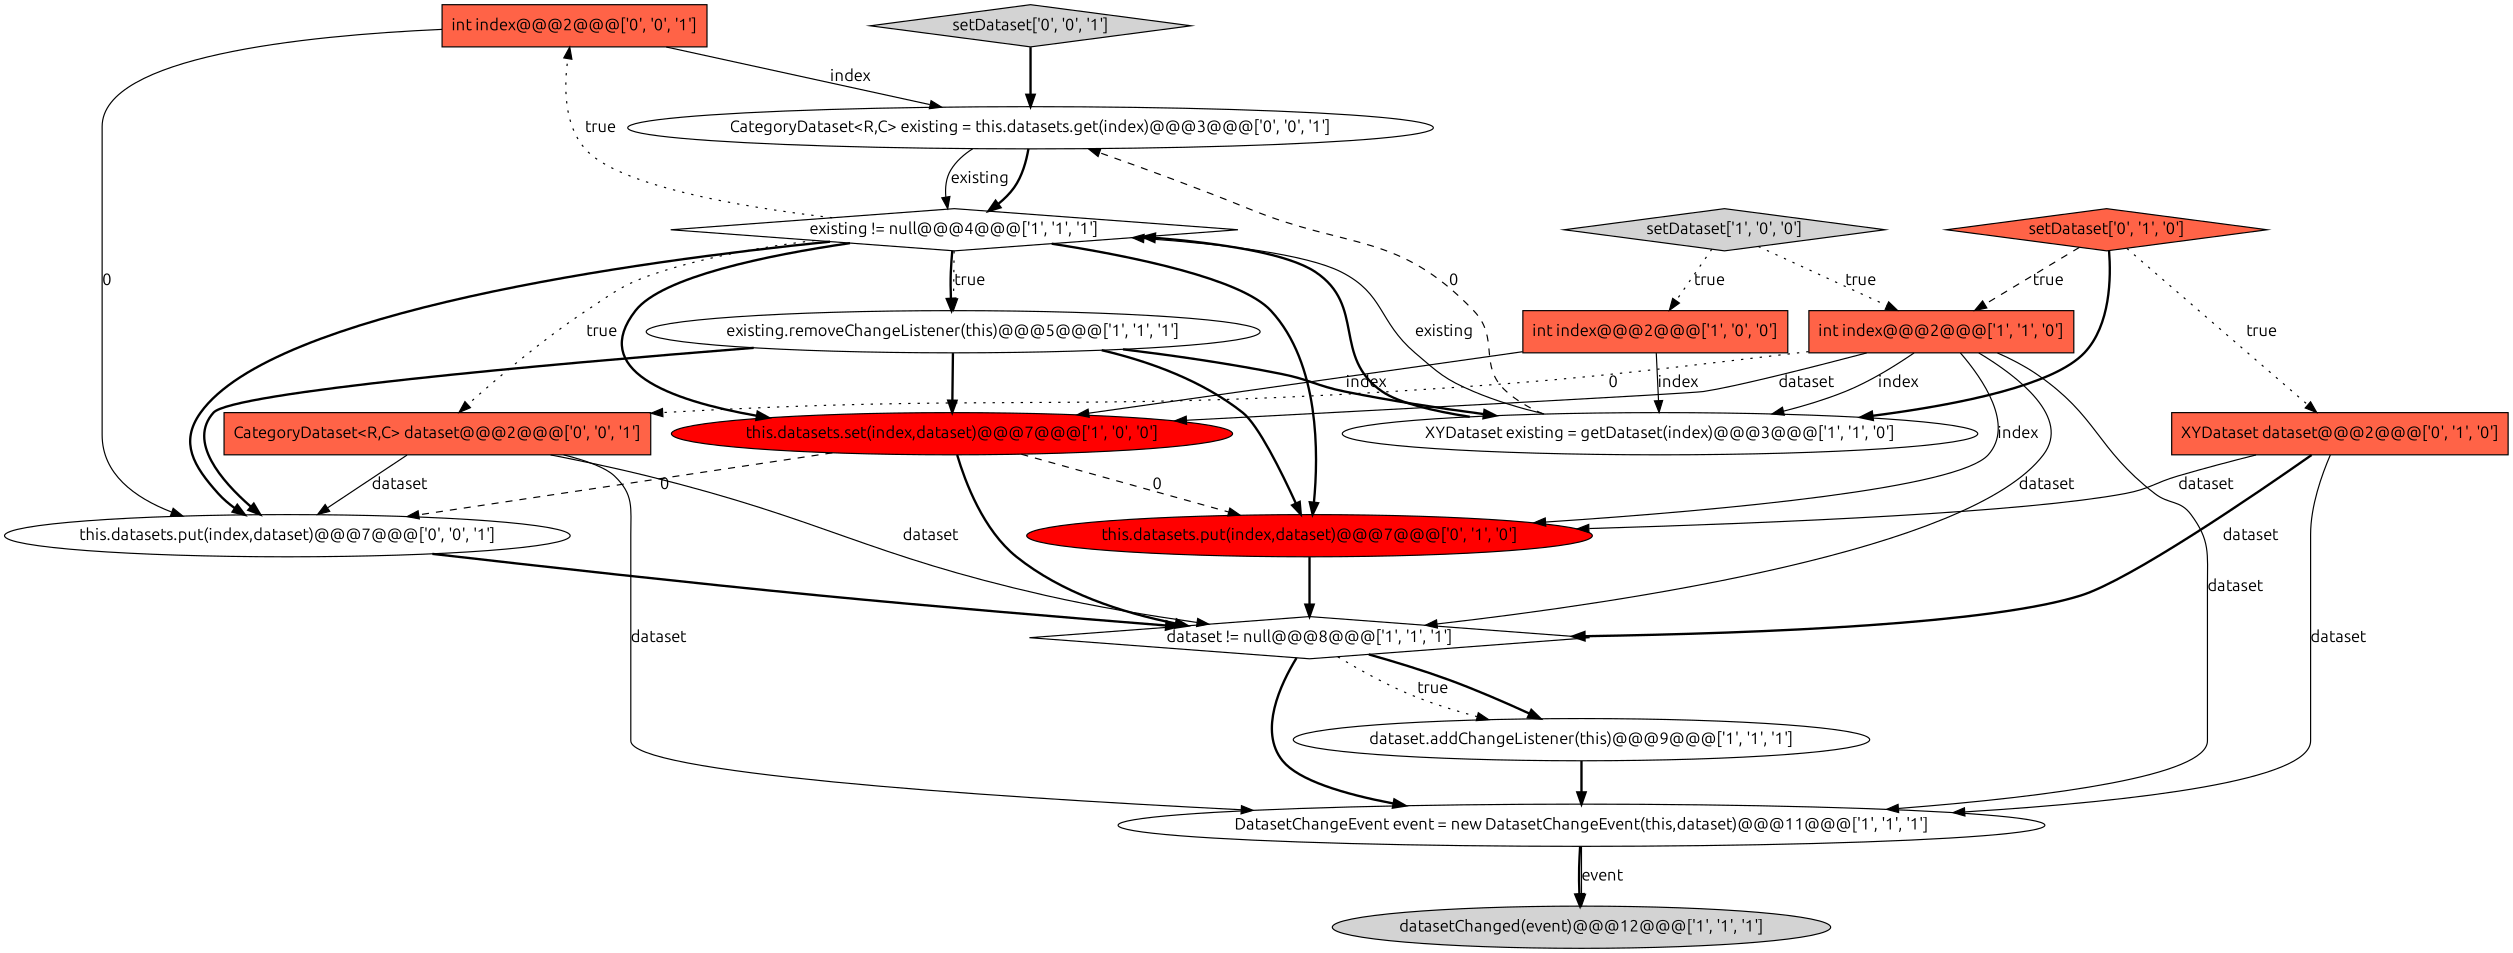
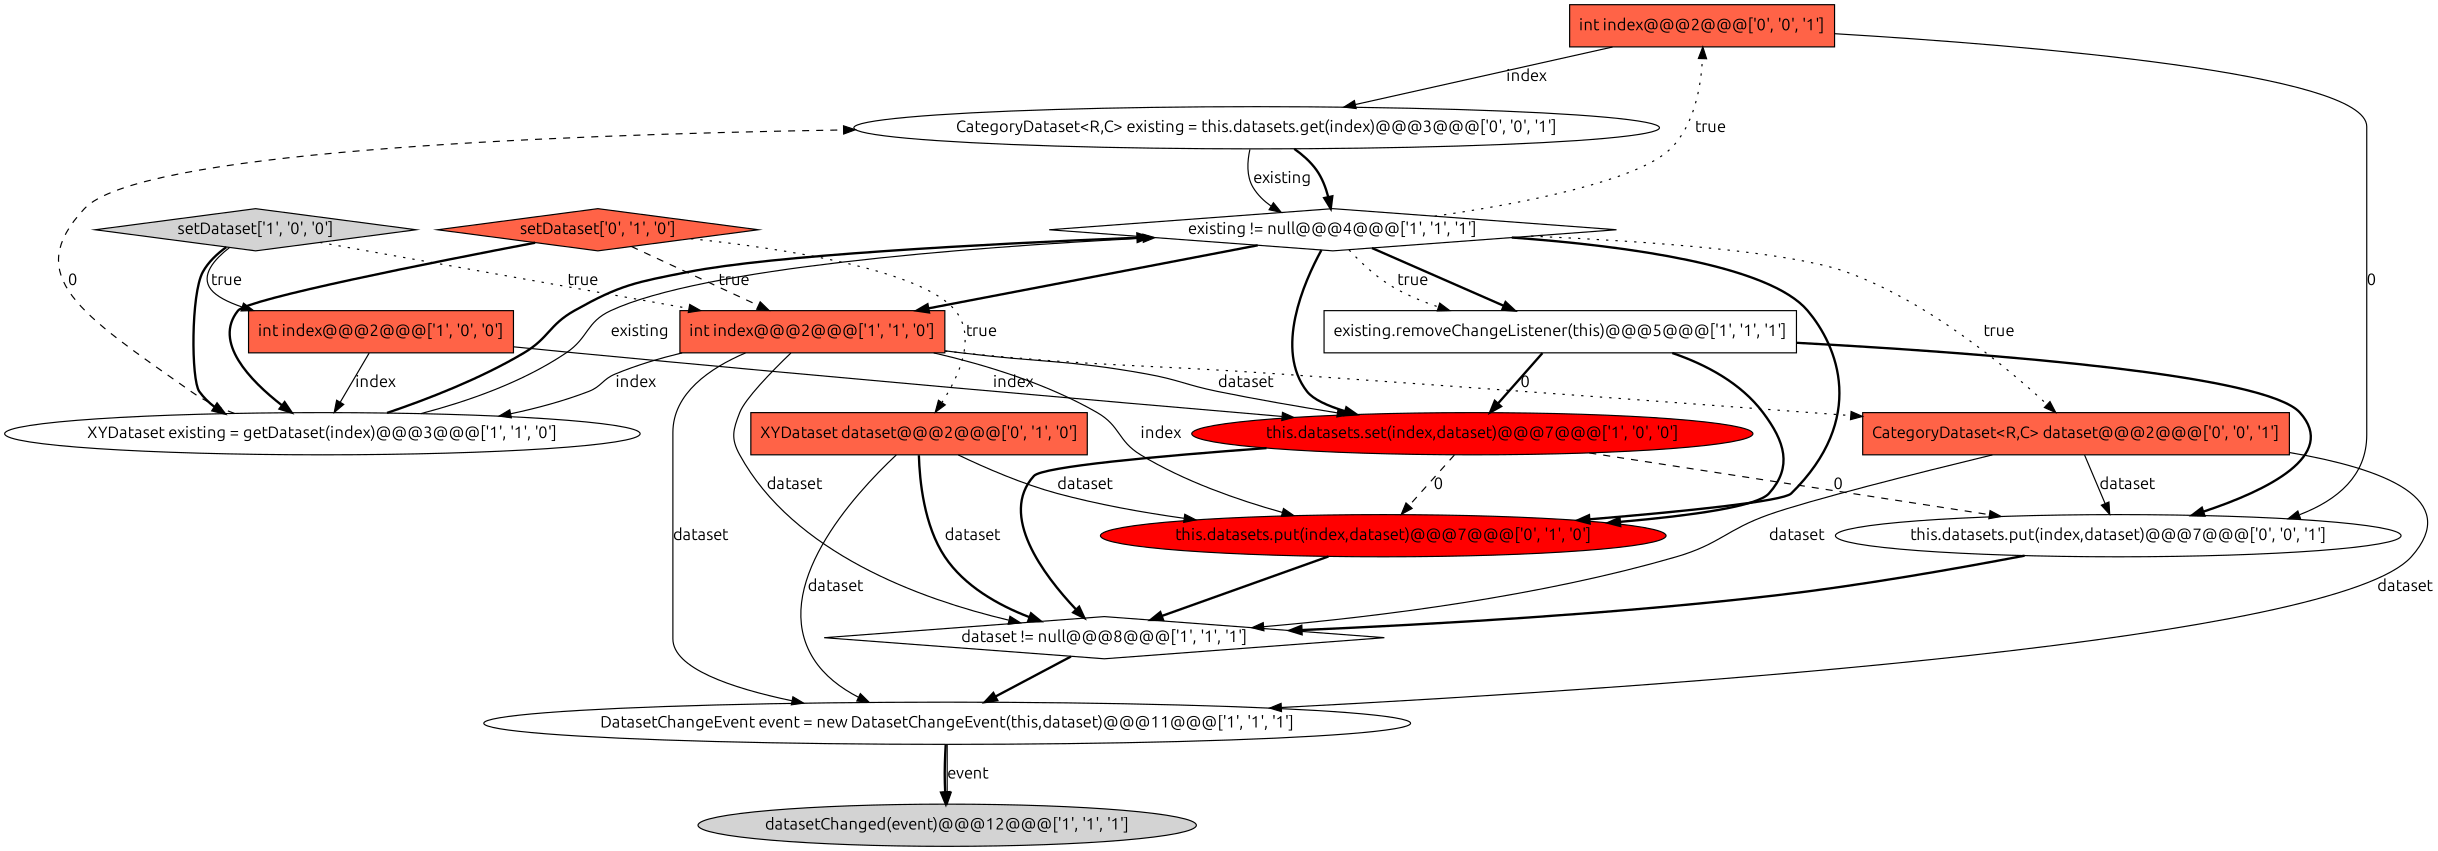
(1031, 26) -> none
(1694, 275) -> (208, 283)
(447, 302) -> (1093, 277)
(953, 332) -> (1560, 332)
(1286, 375) -> (194, 325)
(1581, 740) -> none
